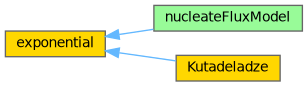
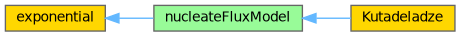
(147, 57) -> (334, 18)
